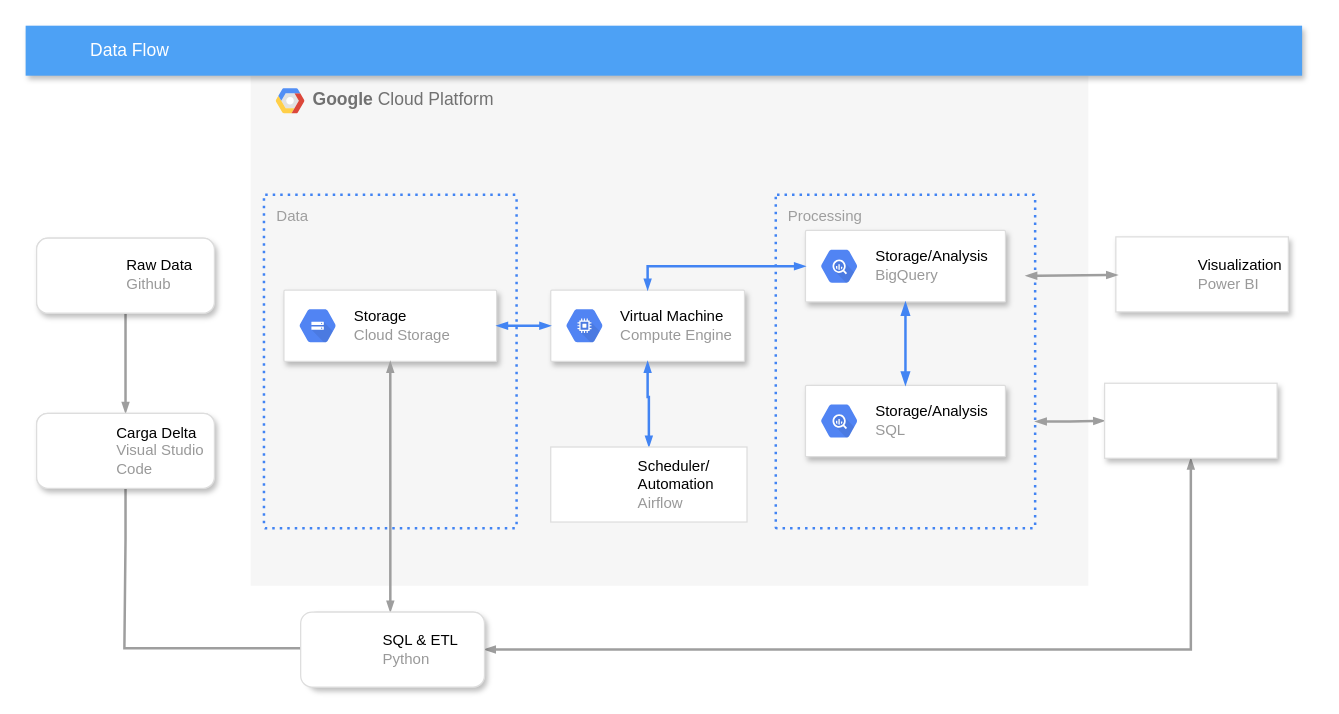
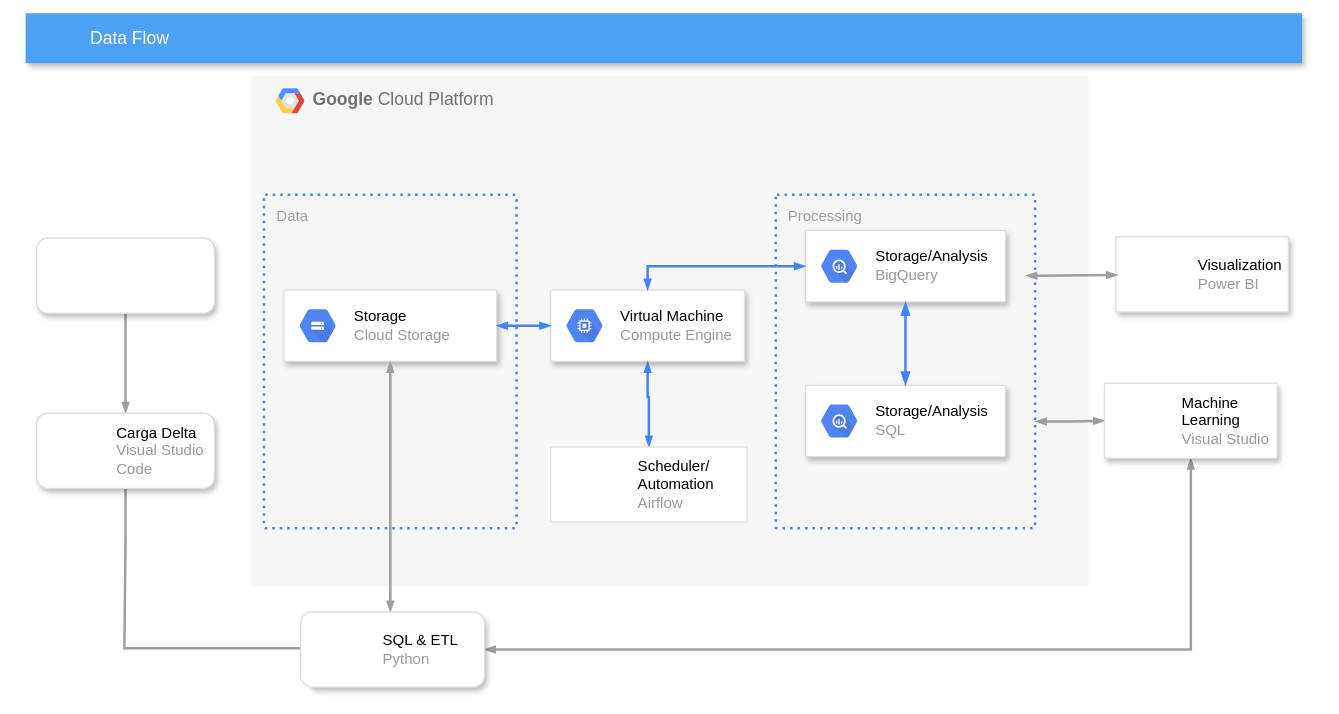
(664, 51) -> (664, 38)
(162, 274) -> none
none -> (1225, 421)
